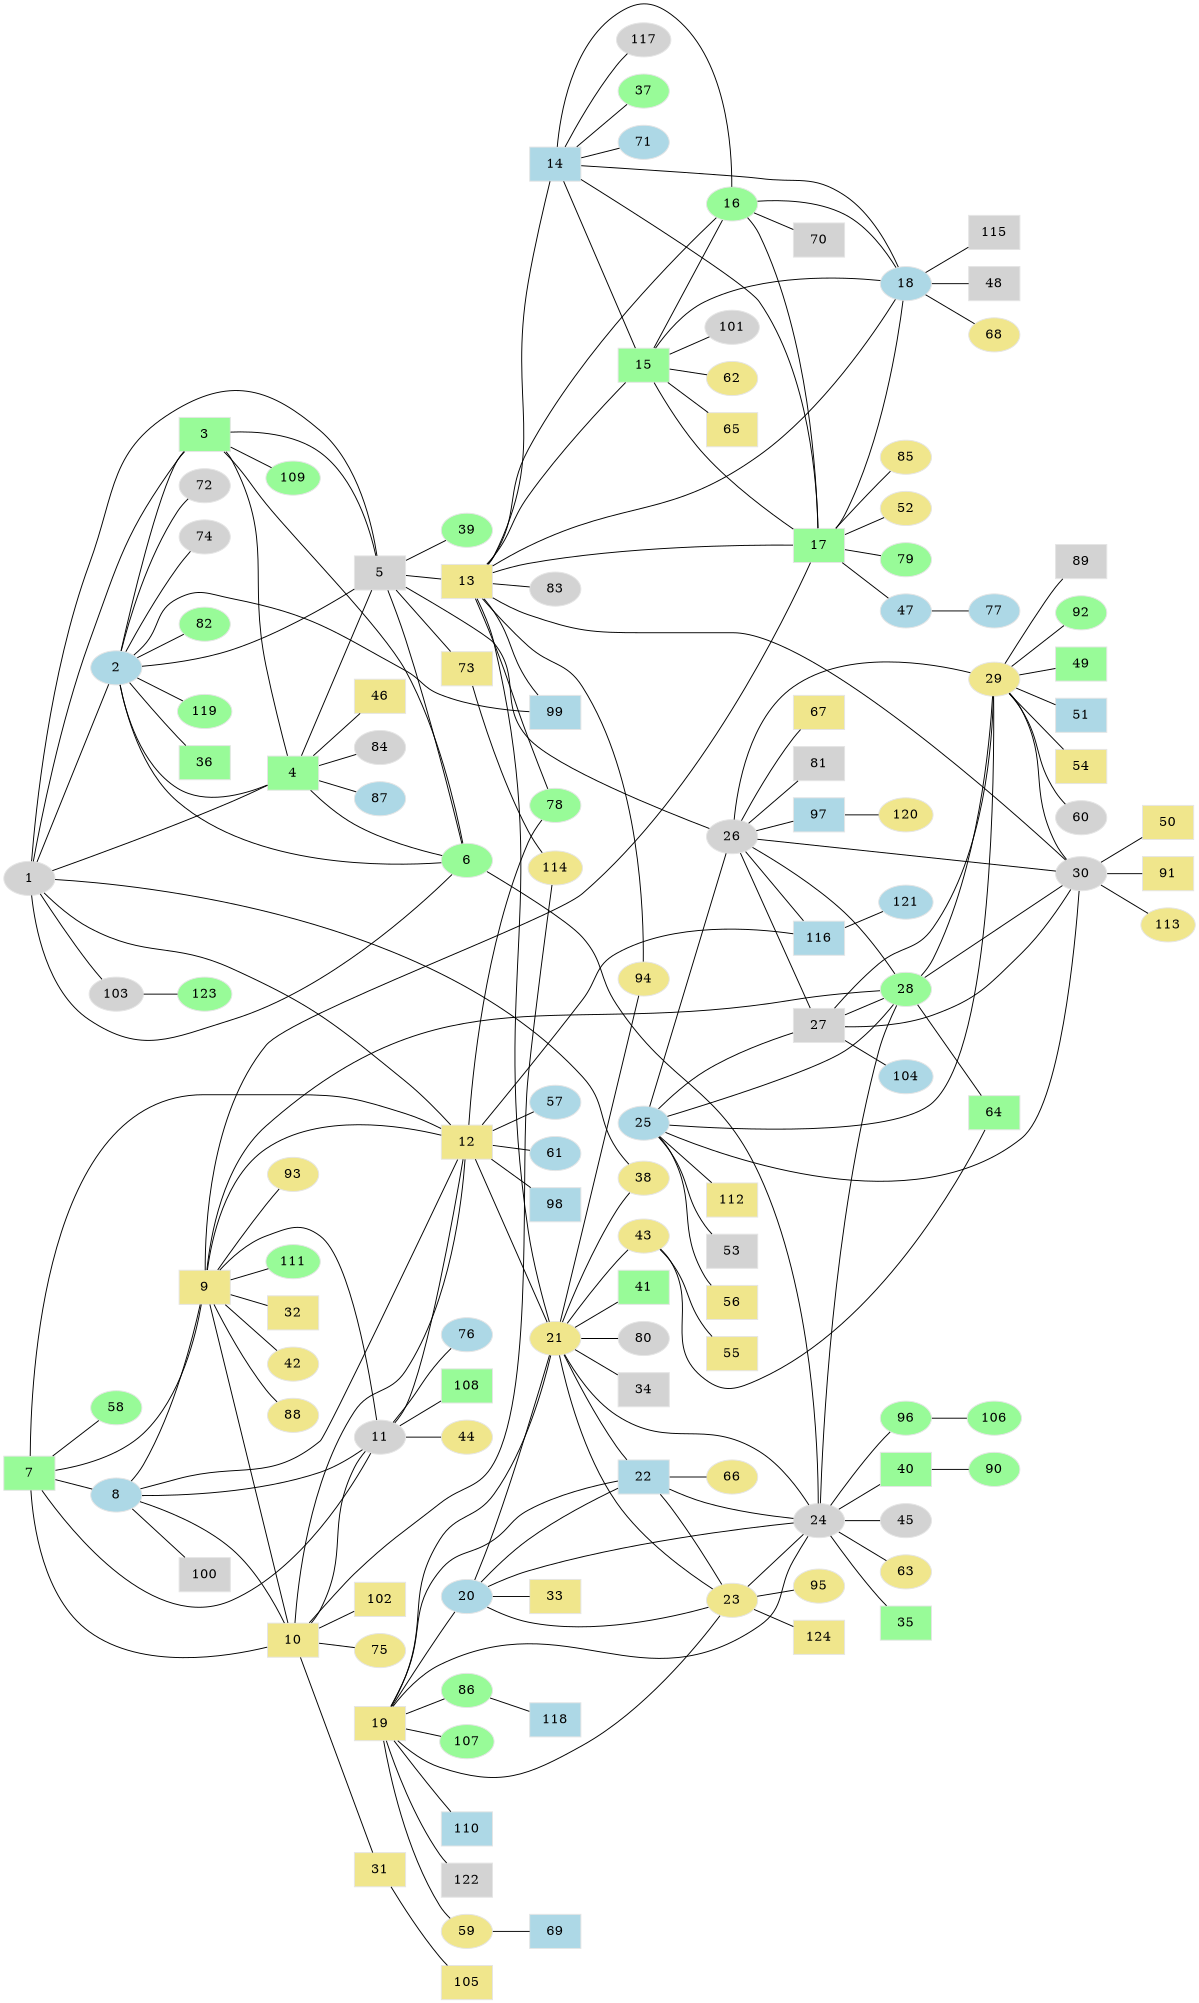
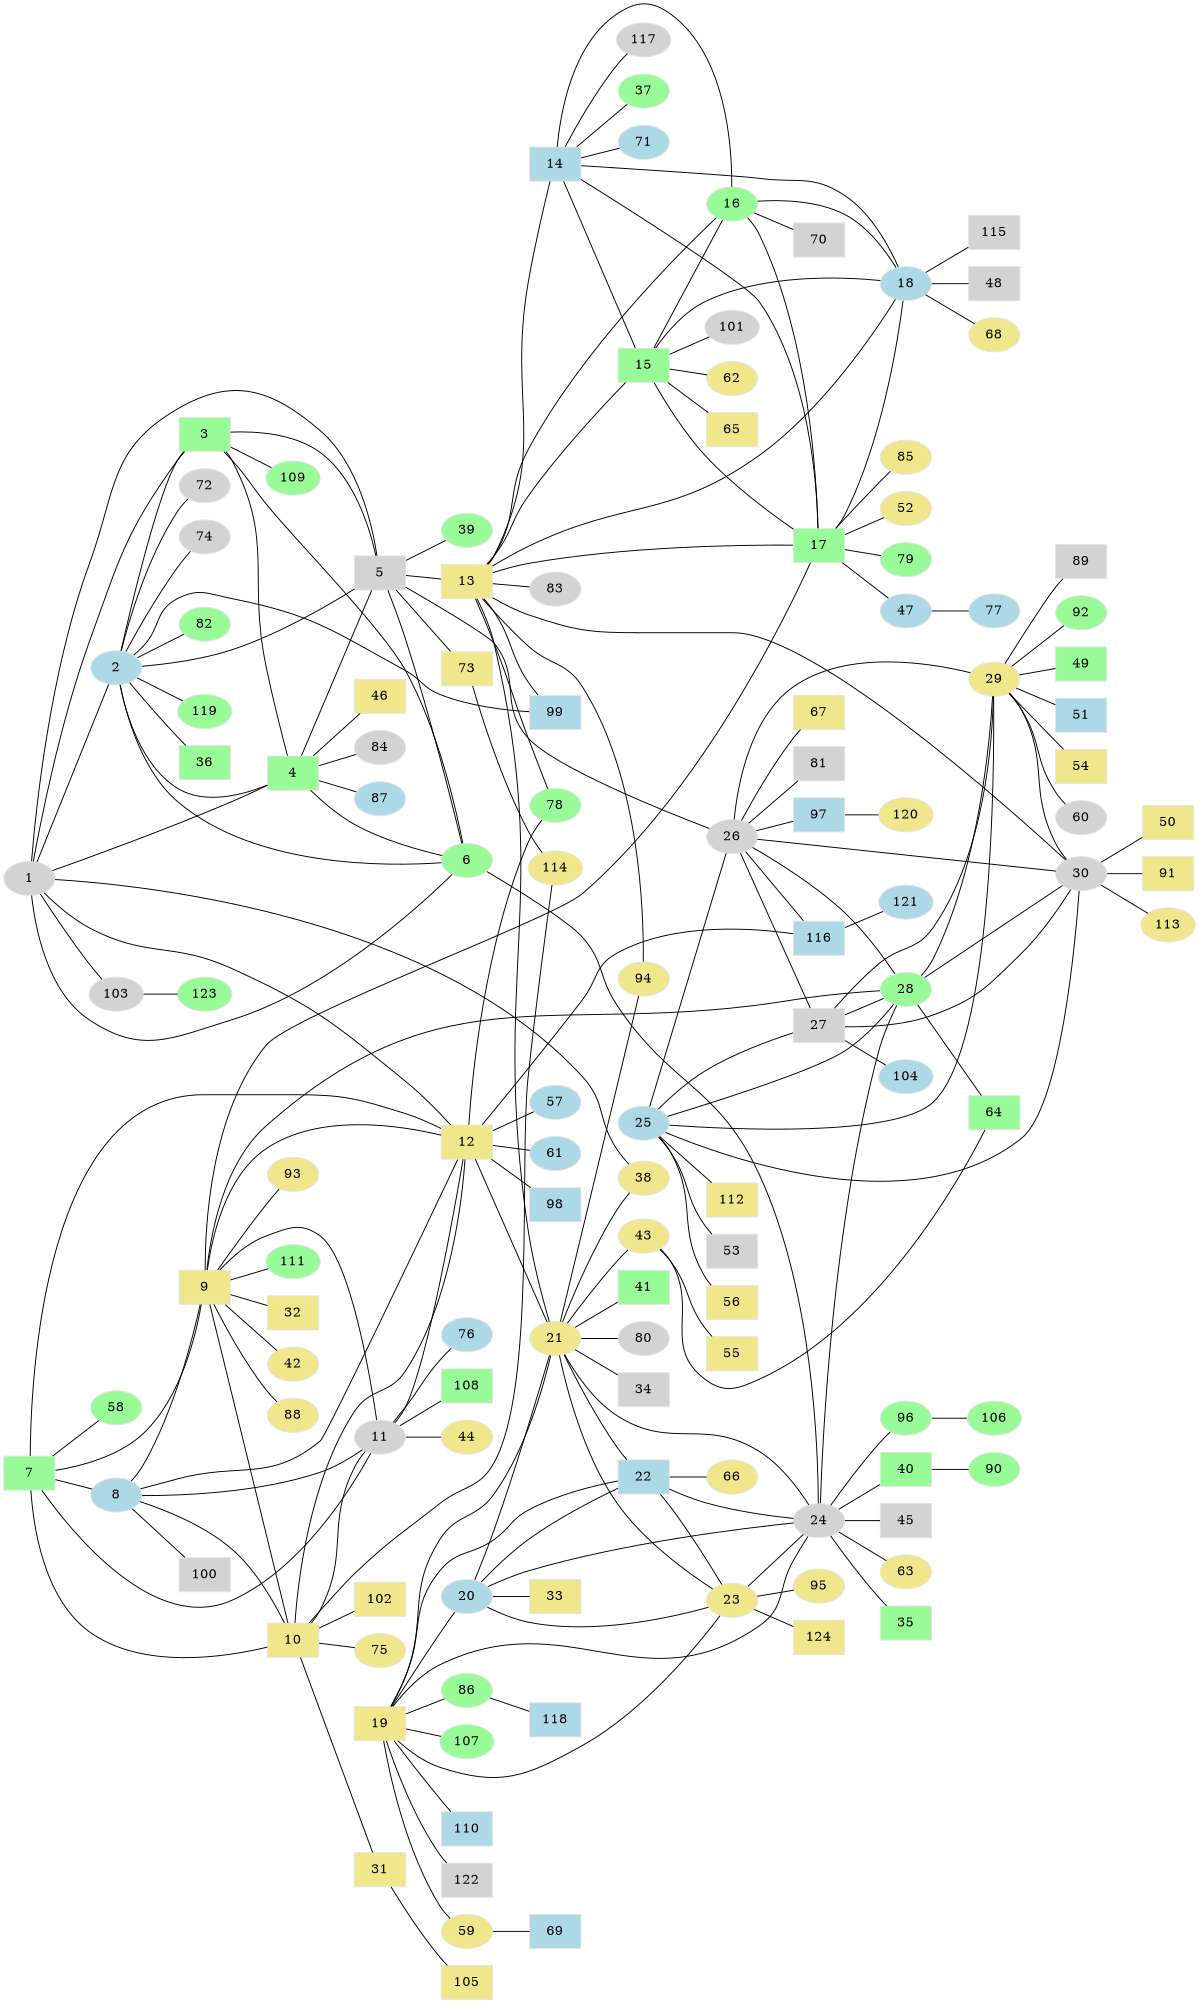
(906, 1521) -> (906, 1521)
